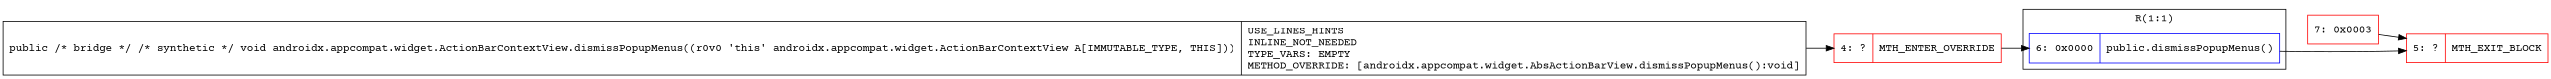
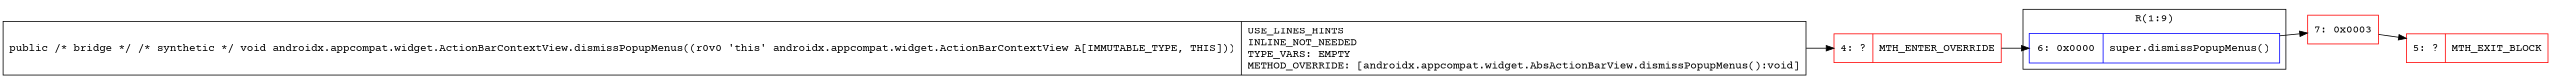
(2154, 18) -> (2154, 18)
(2190, 48) -> (2190, 48)
(2339, 52) -> (2291, 35)
